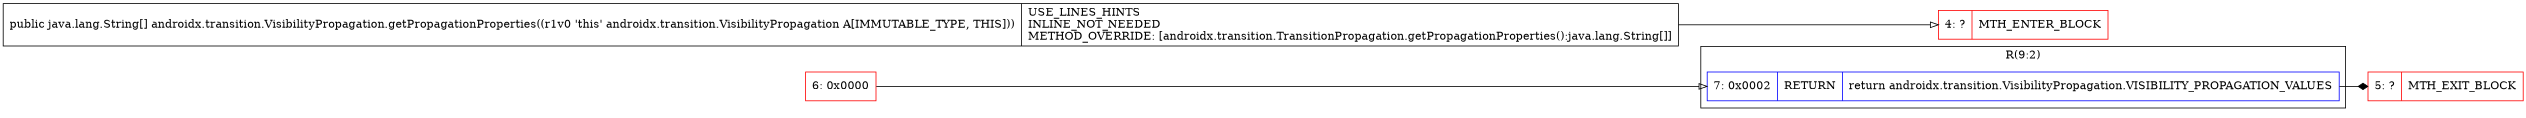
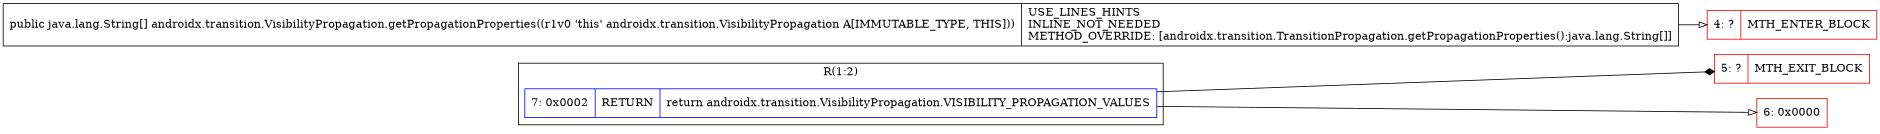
(2023, 56) -> (841, 72)
(1288, 86) -> (1453, 109)
